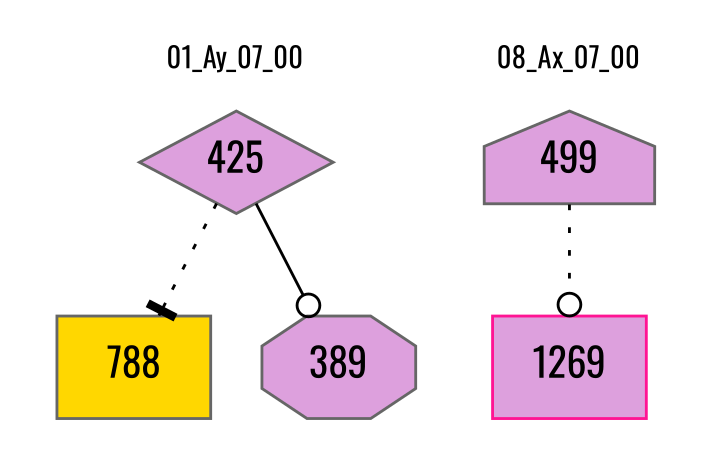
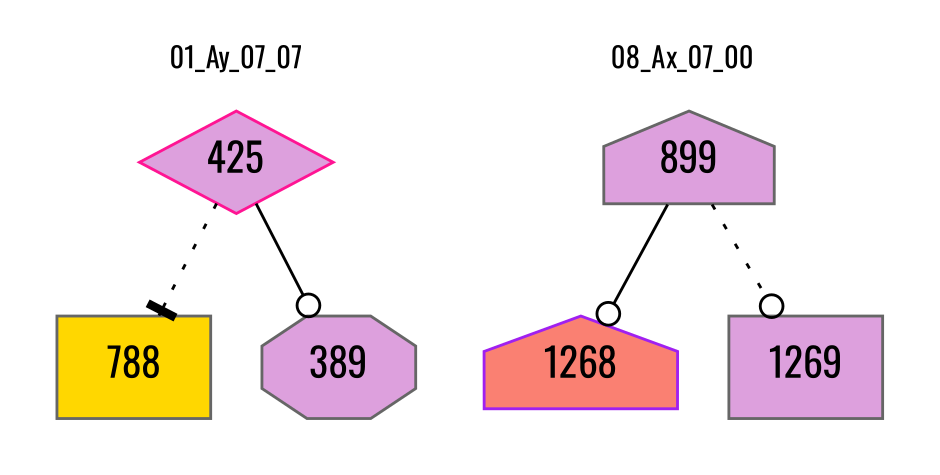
(236, 61) -> (236, 61)
(236, 162) -> (236, 162)
(569, 162) -> (689, 162)
(569, 367) -> (806, 367)
none -> (581, 367)
